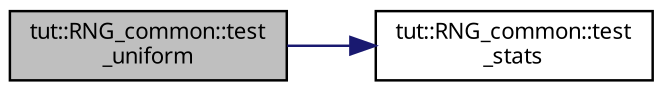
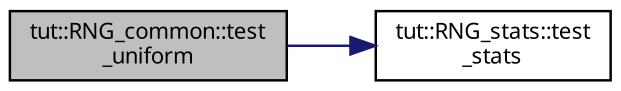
(514, 46) -> (493, 46)
